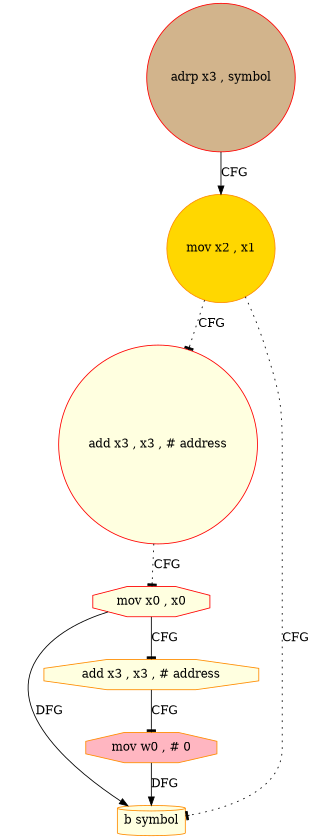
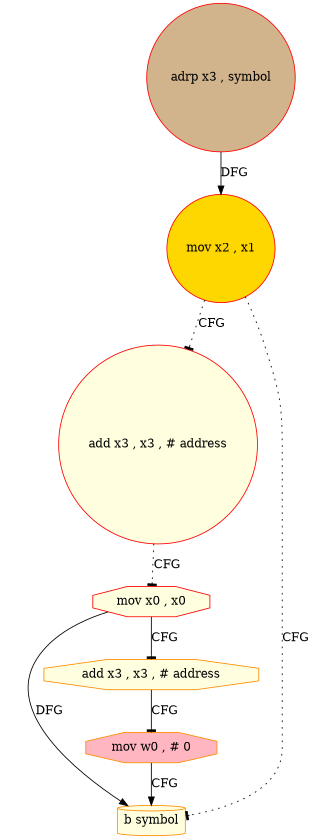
(234, 173) -> (234, 173)
(221, 249) -> (221, 249)
(165, 784) -> (165, 784)
